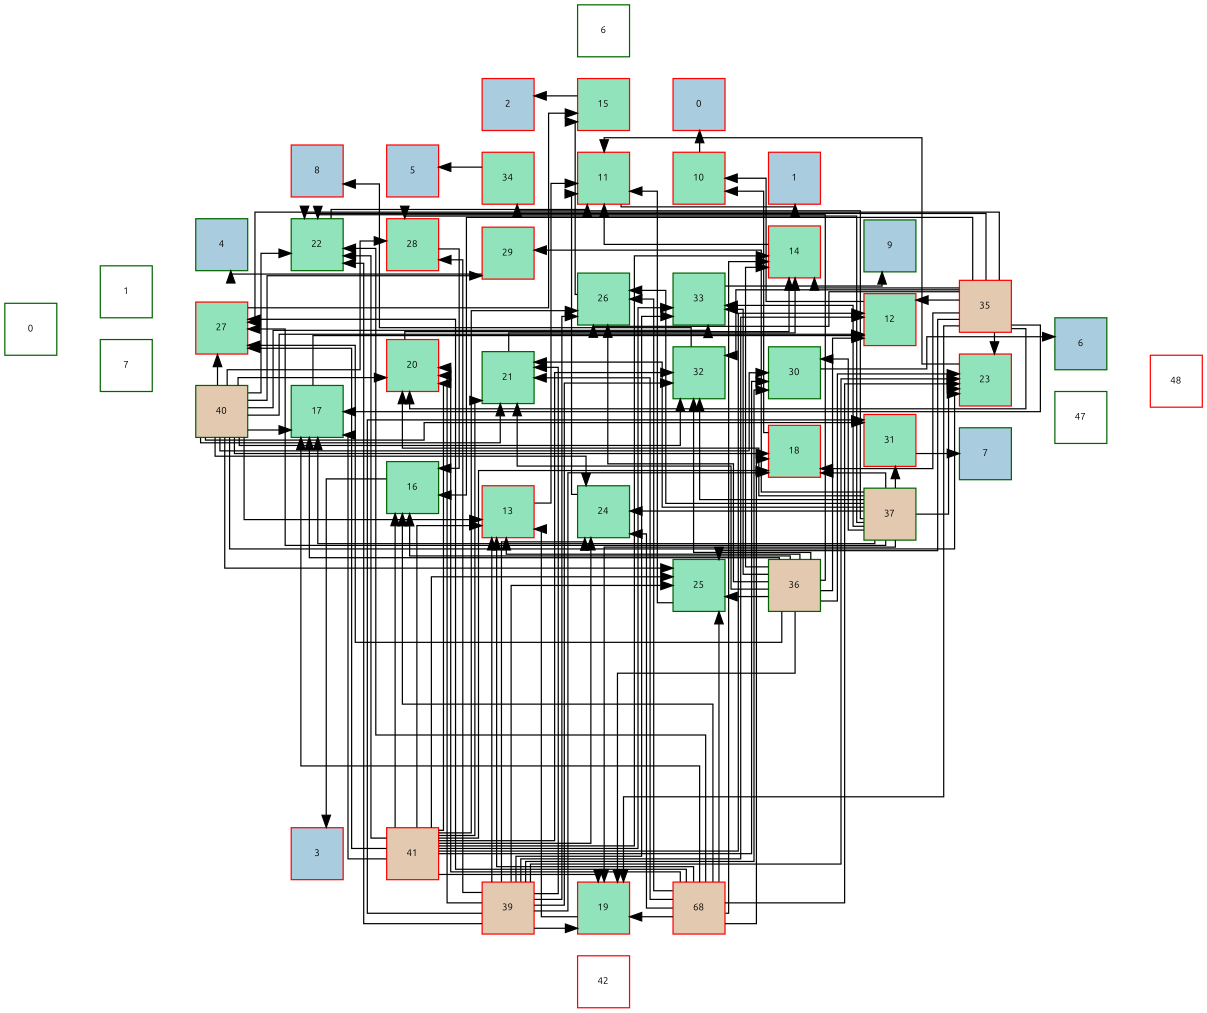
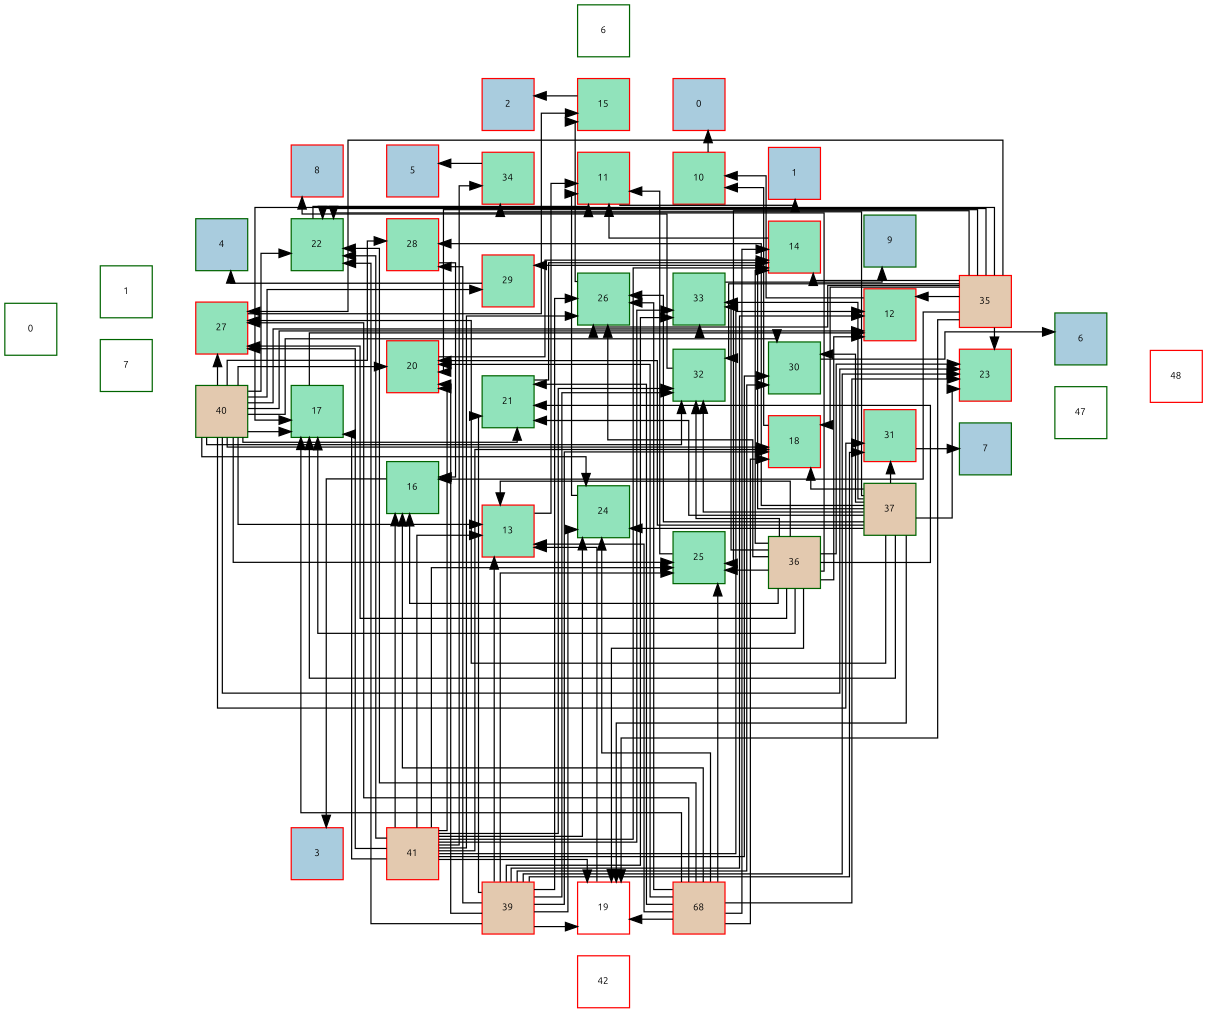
(894, 138) -> none
(475, 636) -> (459, 520)
(604, 908) -> (604, 908)
